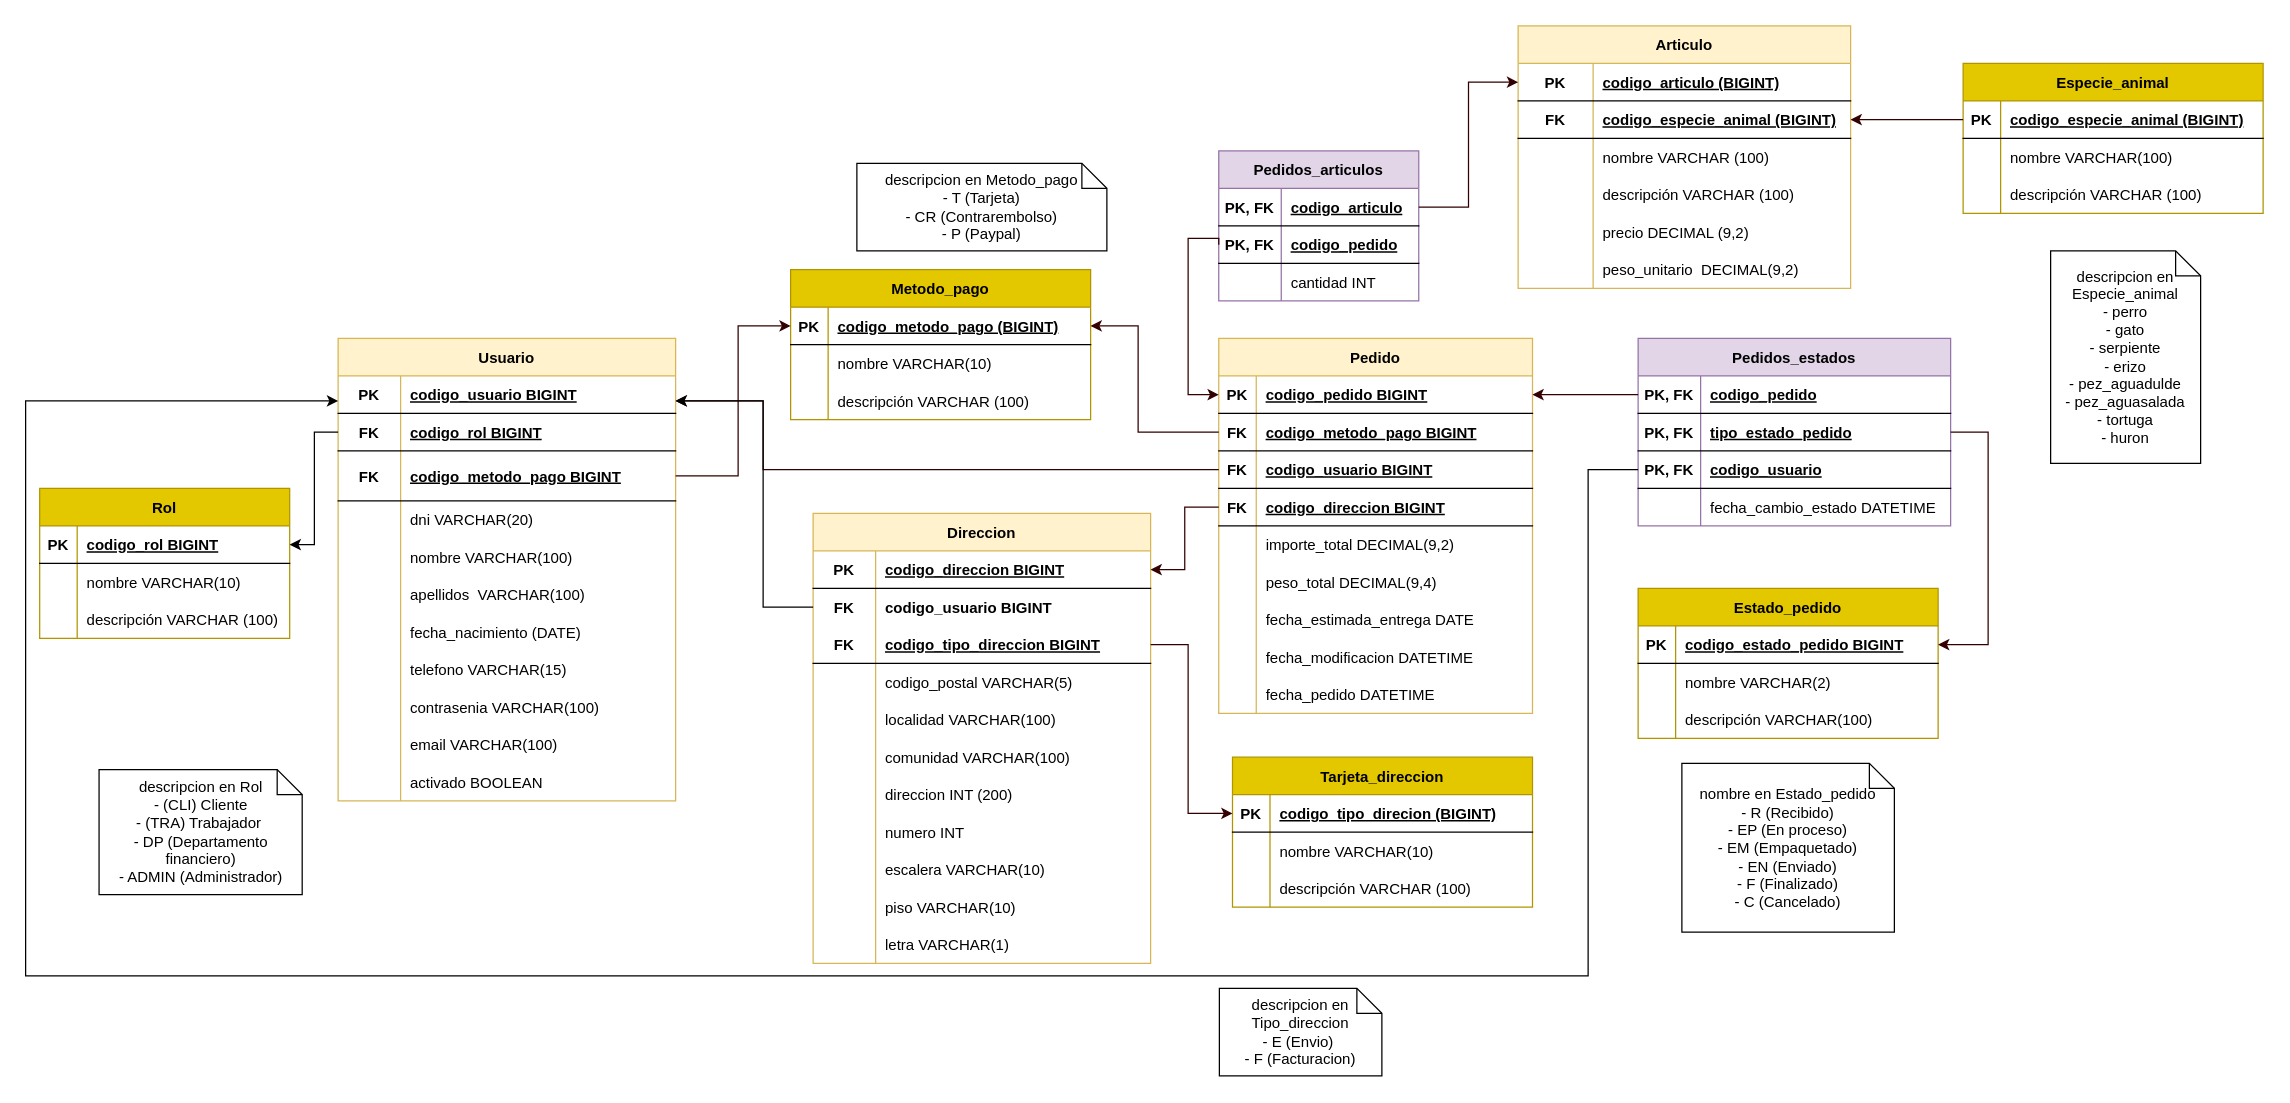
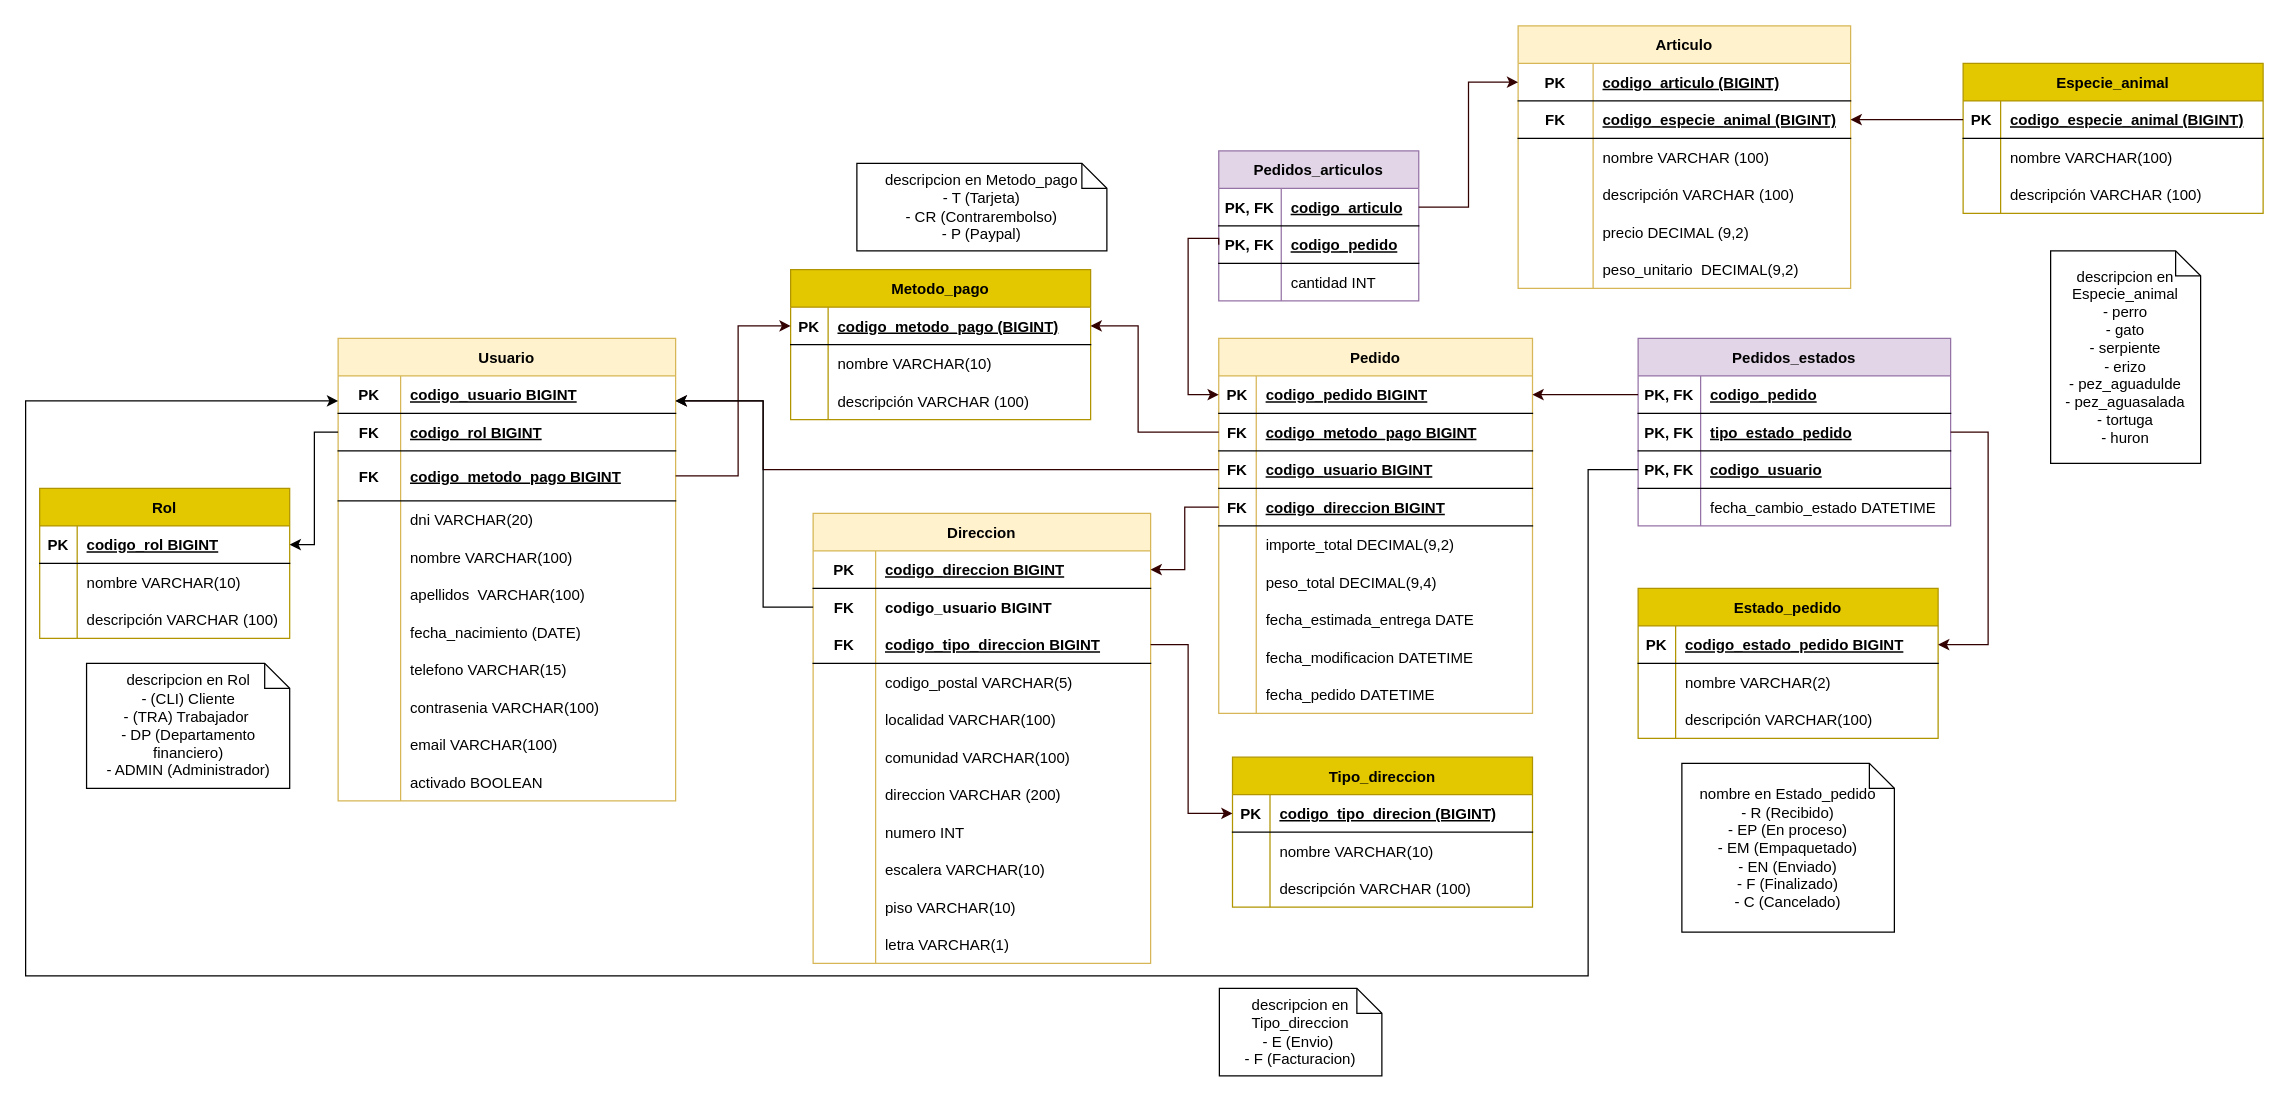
(1382, 776) -> (1382, 776)
(957, 795) -> (974, 795)
(201, 832) -> (188, 726)
